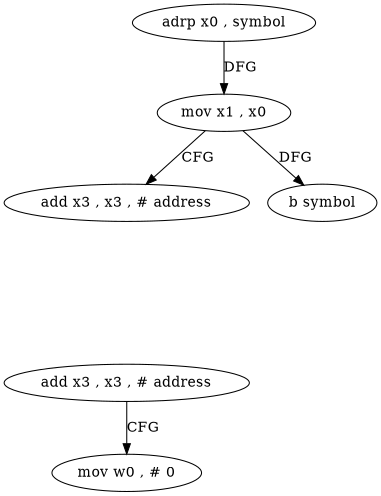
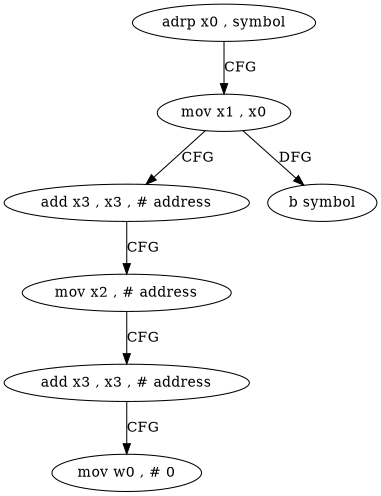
(241, 68) -> (241, 68)
none -> (127, 293)
